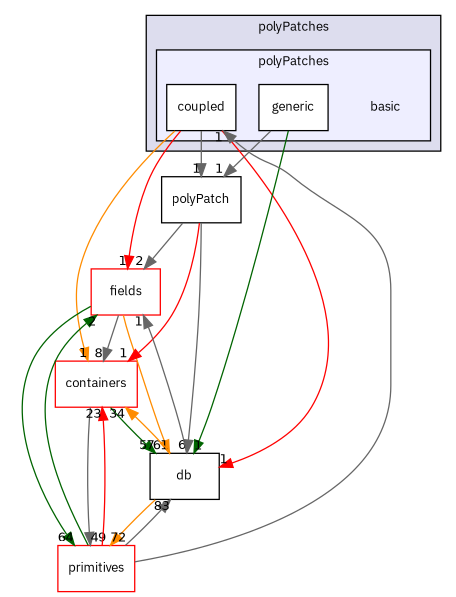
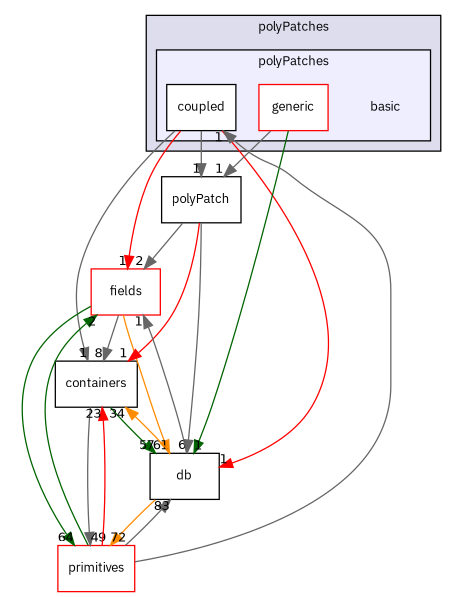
(294, 108) -> (294, 108)
(96, 227) -> (96, 227)
(96, 384) -> (96, 384)
